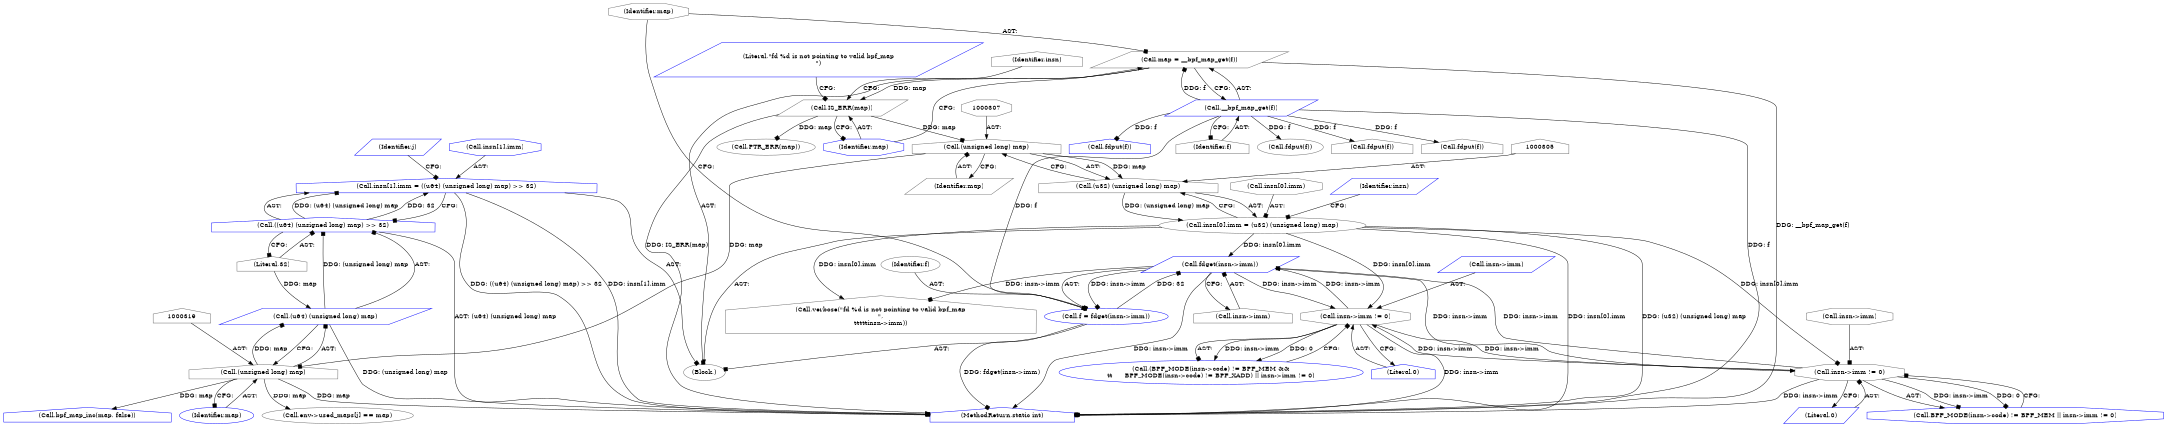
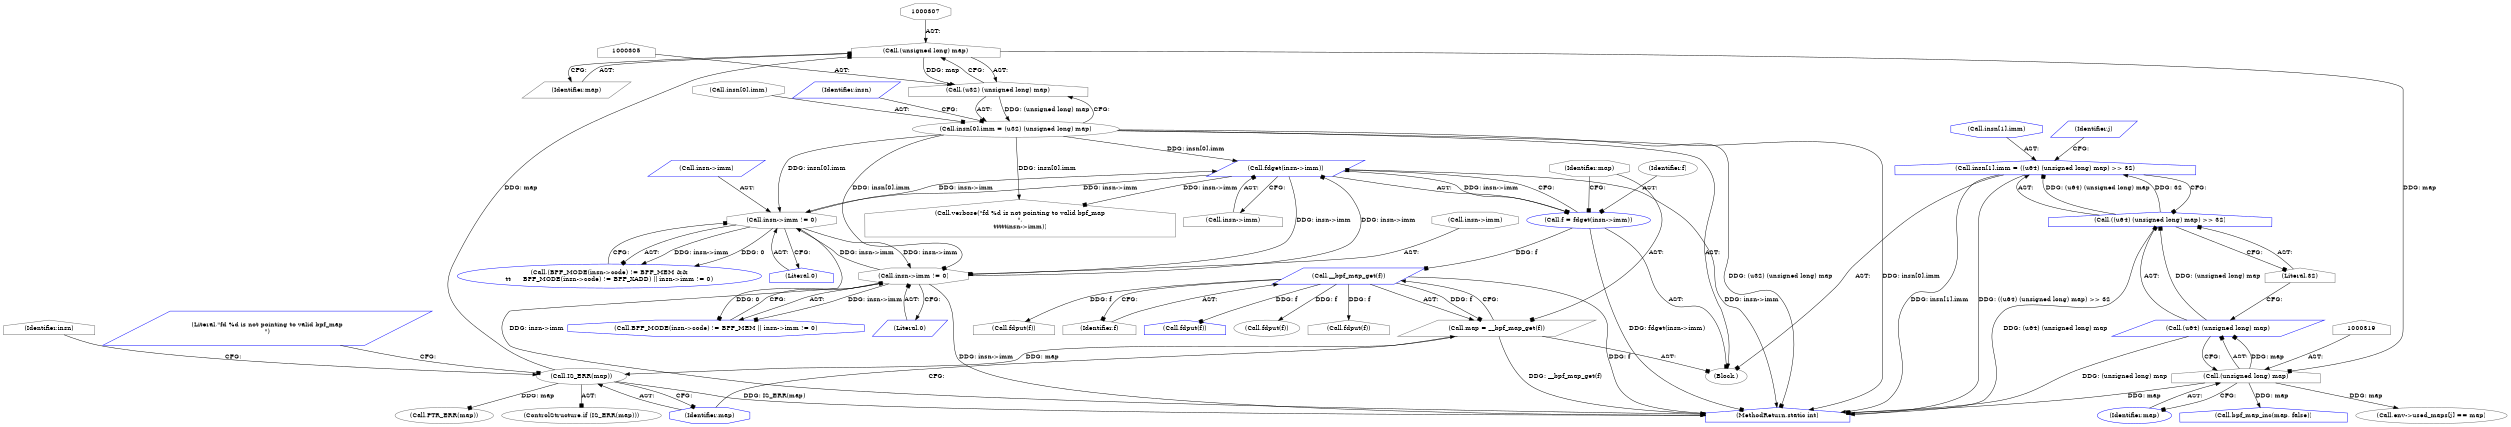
(842, 108) -> (581, 376)
(421, 166) -> (2071, 148)
(1027, 175) -> (1502, 254)
(300, 284) -> (2276, 300)
(1171, 284) -> (1547, 188)
(506, 316) -> (2056, 328)
none -> (581, 416)
